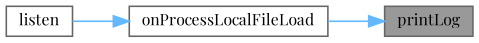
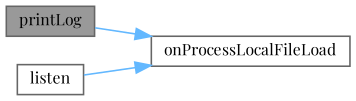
(348, 21) -> (115, 31)
